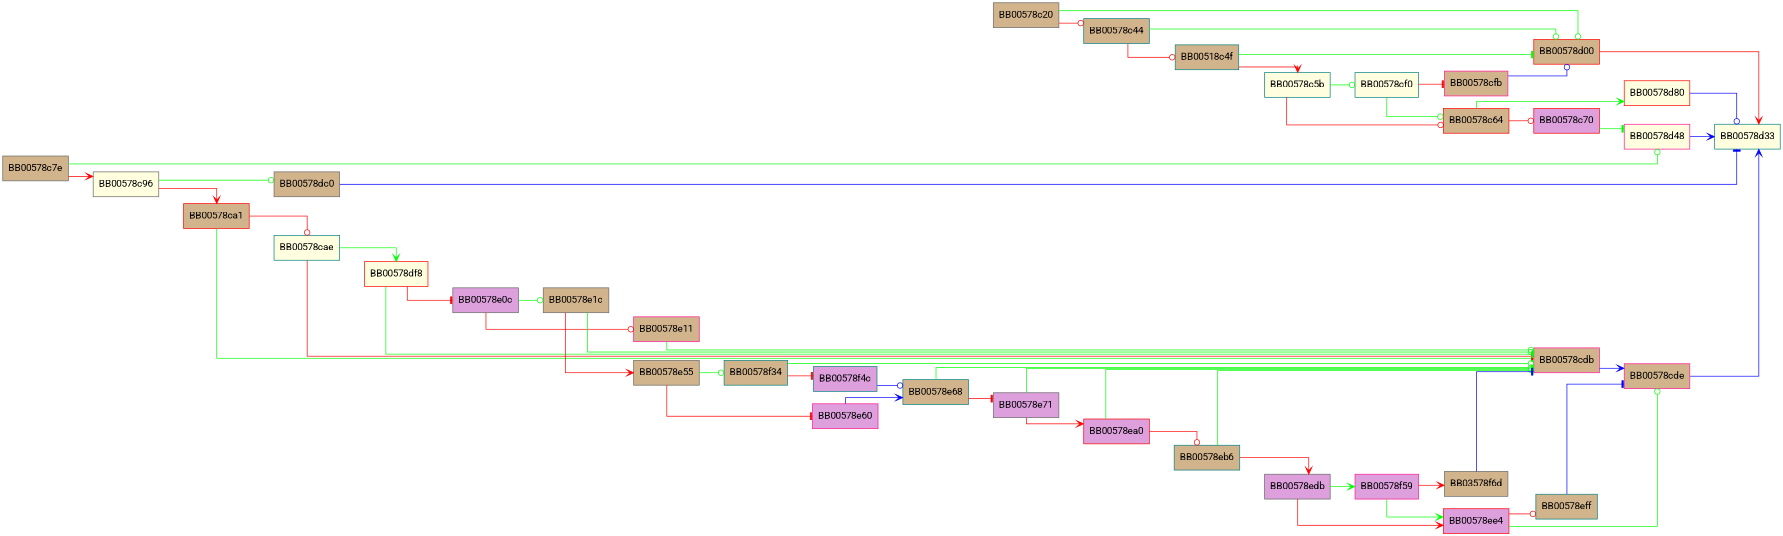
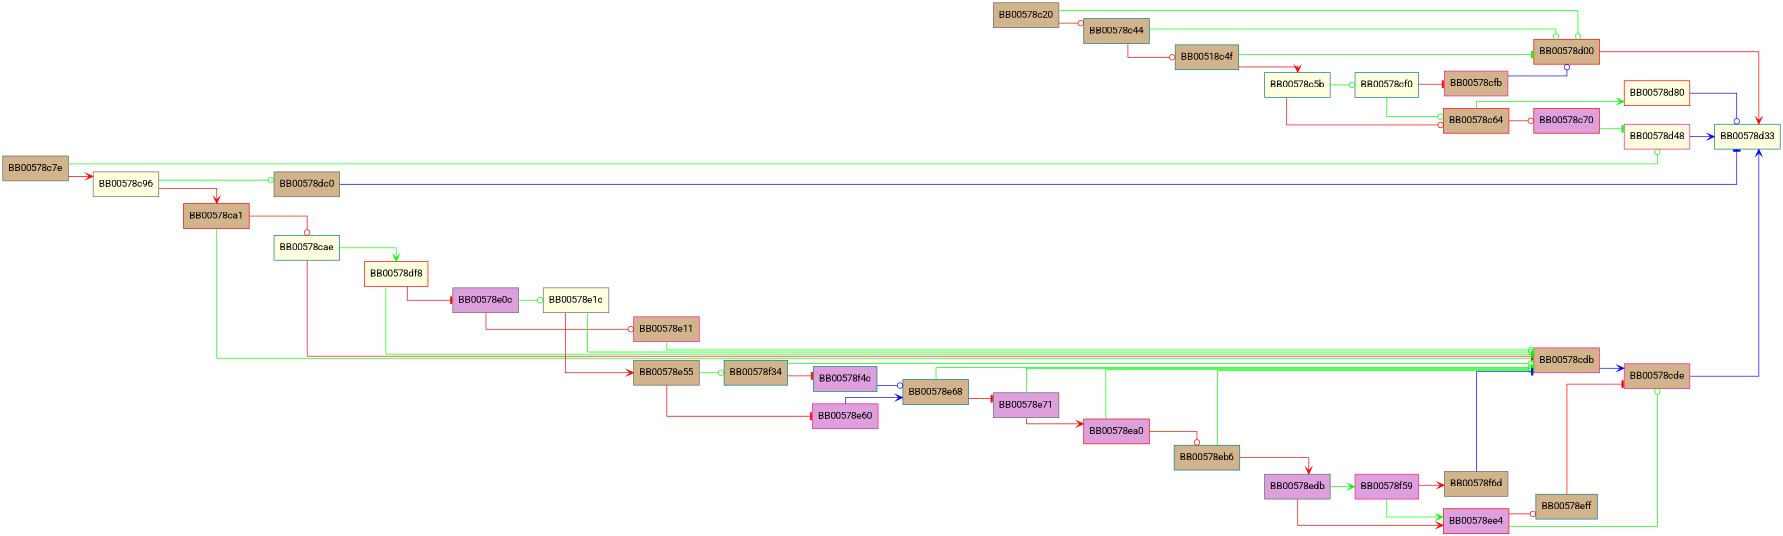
(576, 300) -> (576, 300)
(1567, 412) -> (1567, 412)
(1476, 484) -> (1476, 484)
